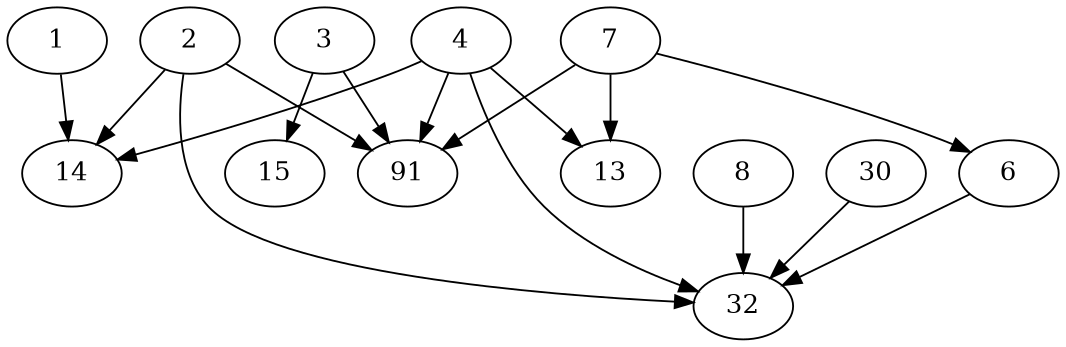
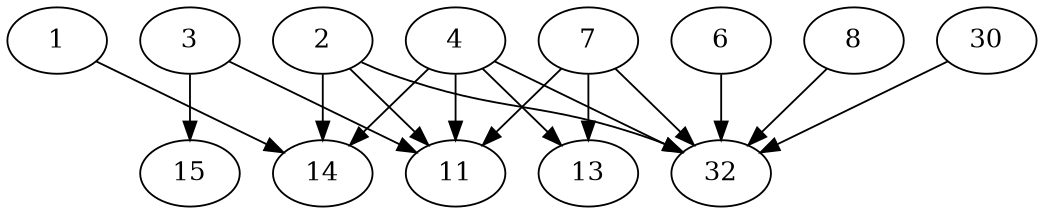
(806, 95) -> (648, 100)
(408, 173) -> (456, 173)
